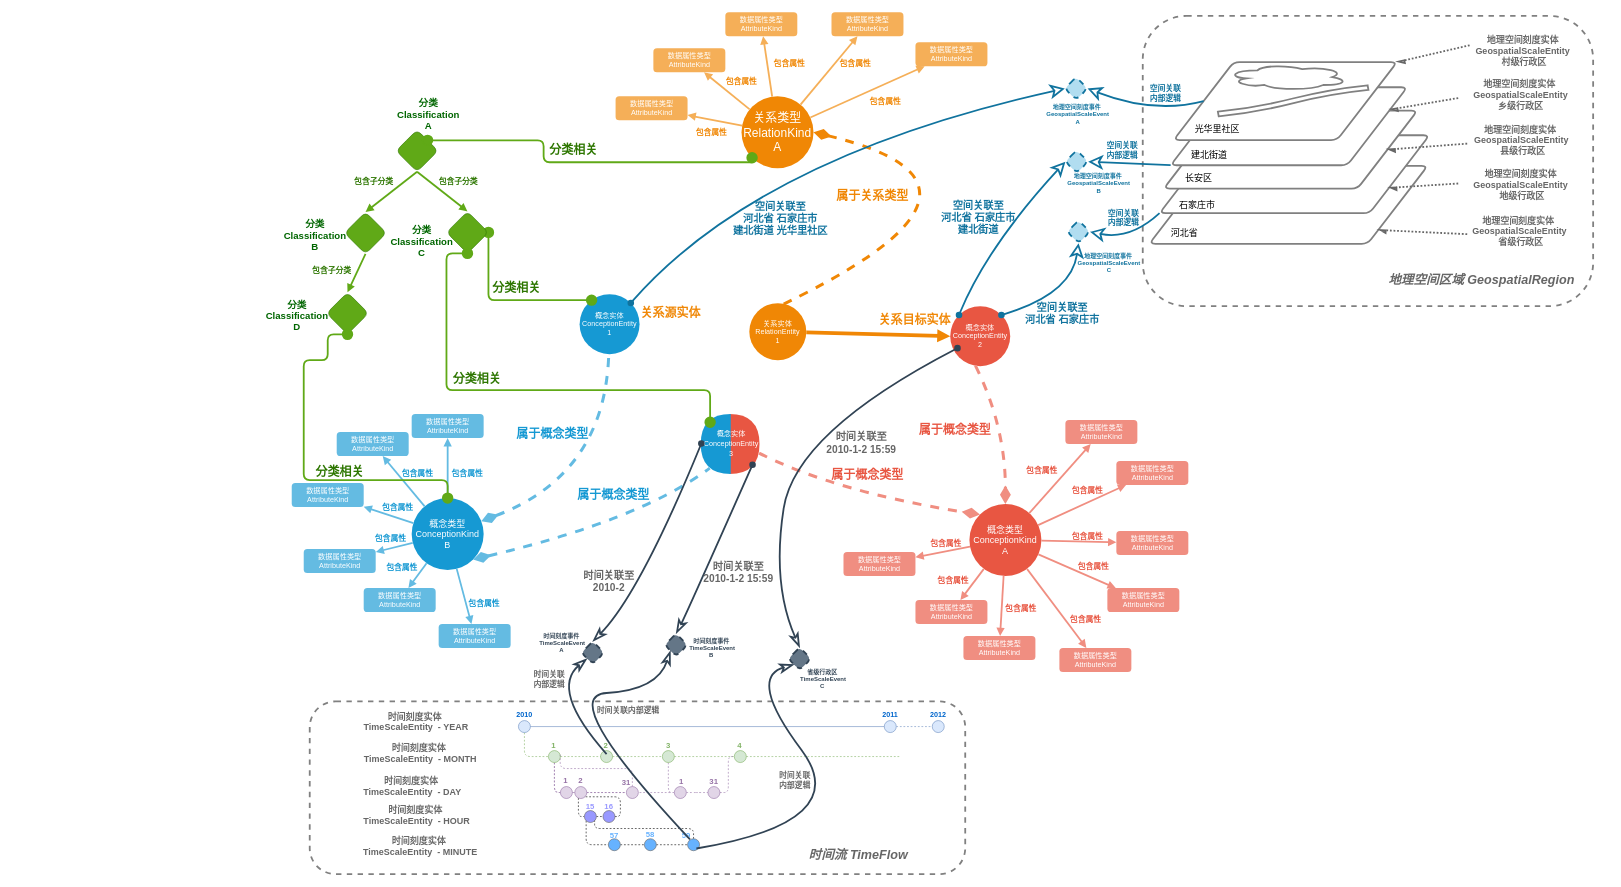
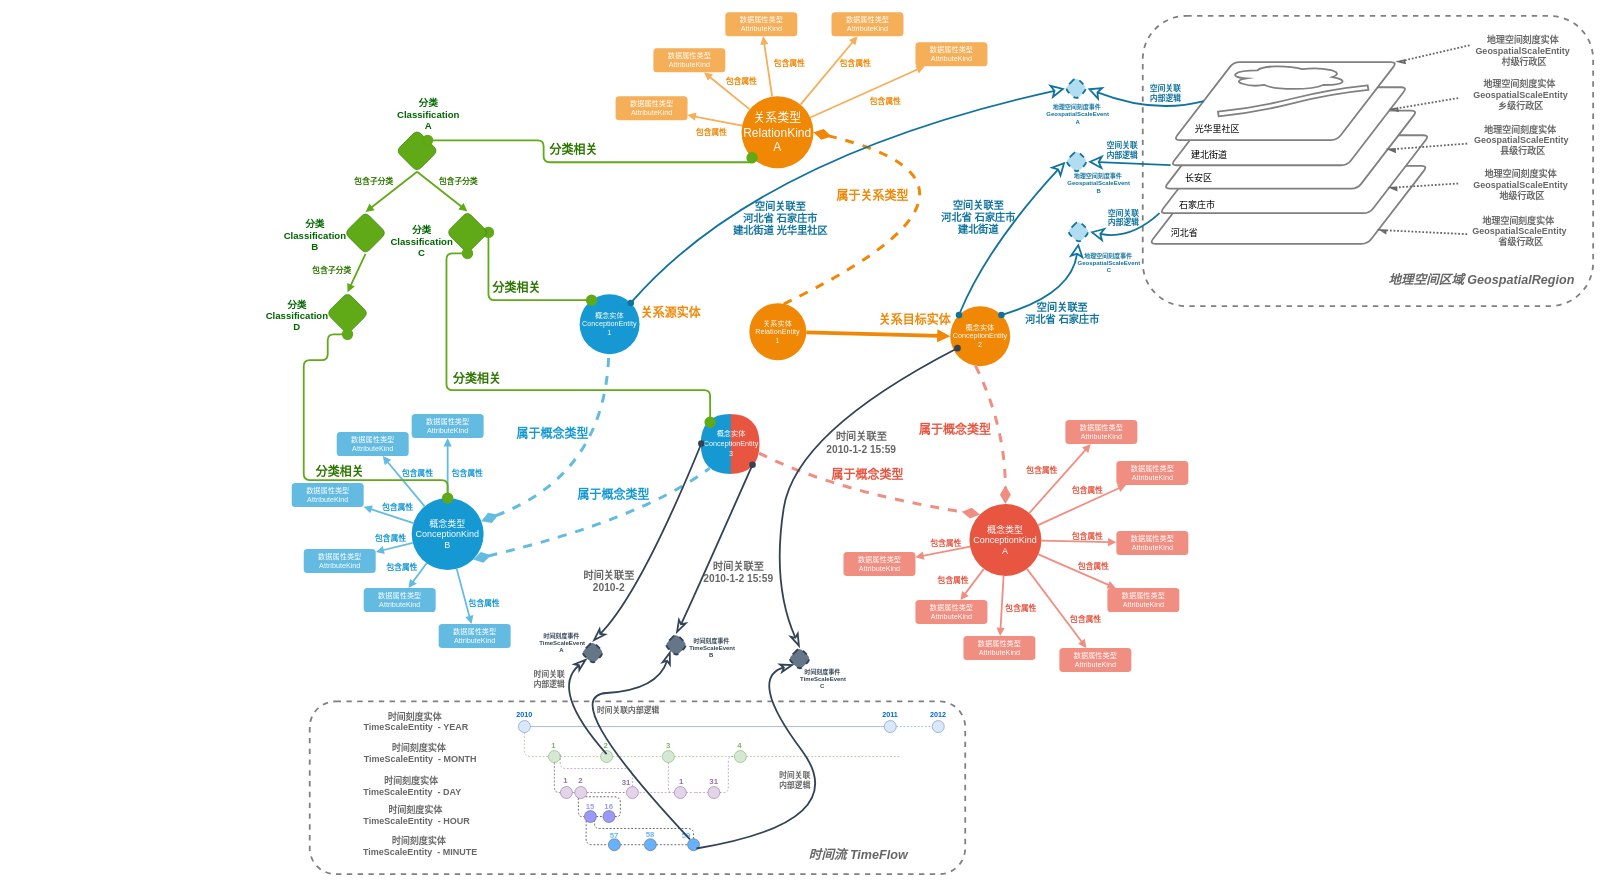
(980, 336) -> (980, 336)
(822, 680) -> (822, 680)
